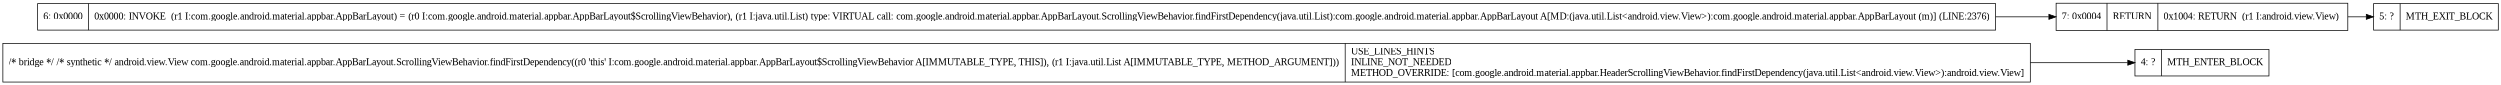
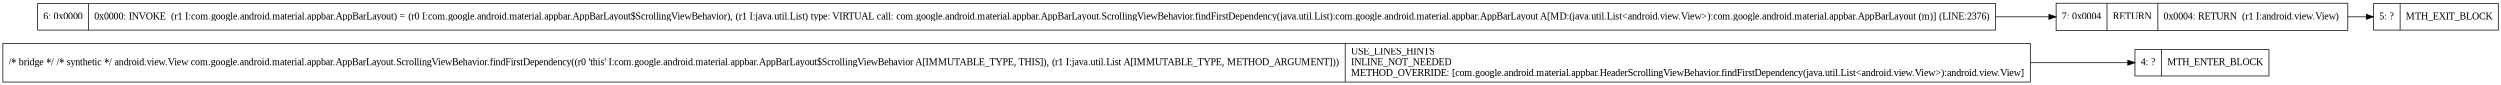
(2253, 16) -> (2253, 16)
